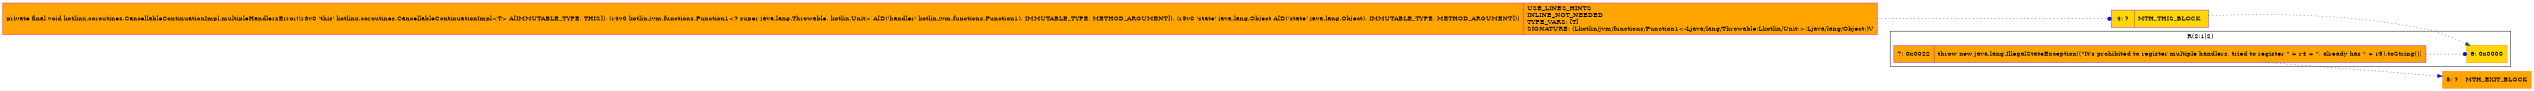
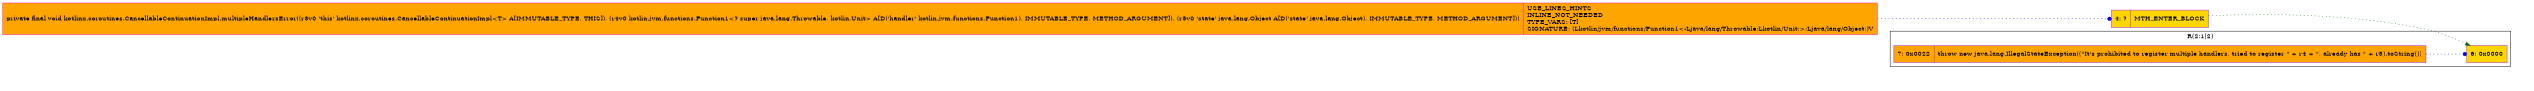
(2169, 19) -> (2170, 19)
(2487, 54) -> (2487, 54)
(2487, 80) -> none
